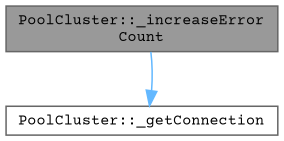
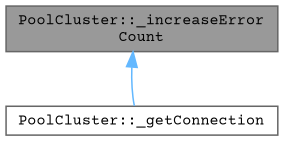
(152, 71) -> (132, 87)
